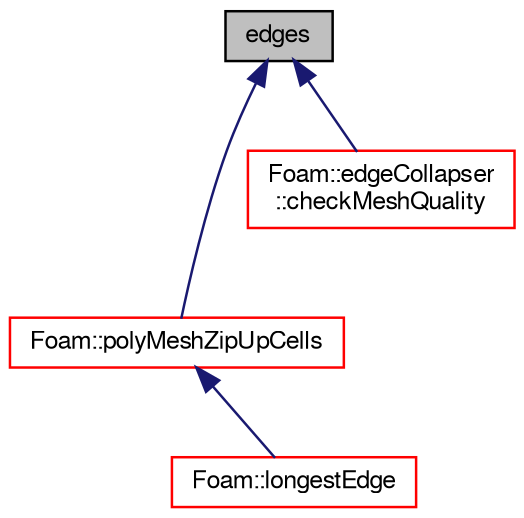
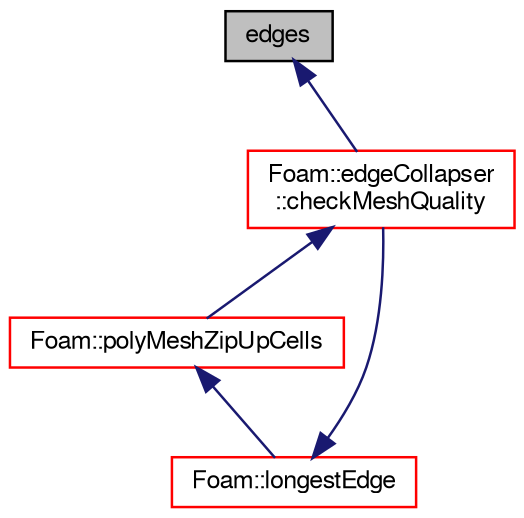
(211, 199) -> (260, 280)
none -> (374, 338)
